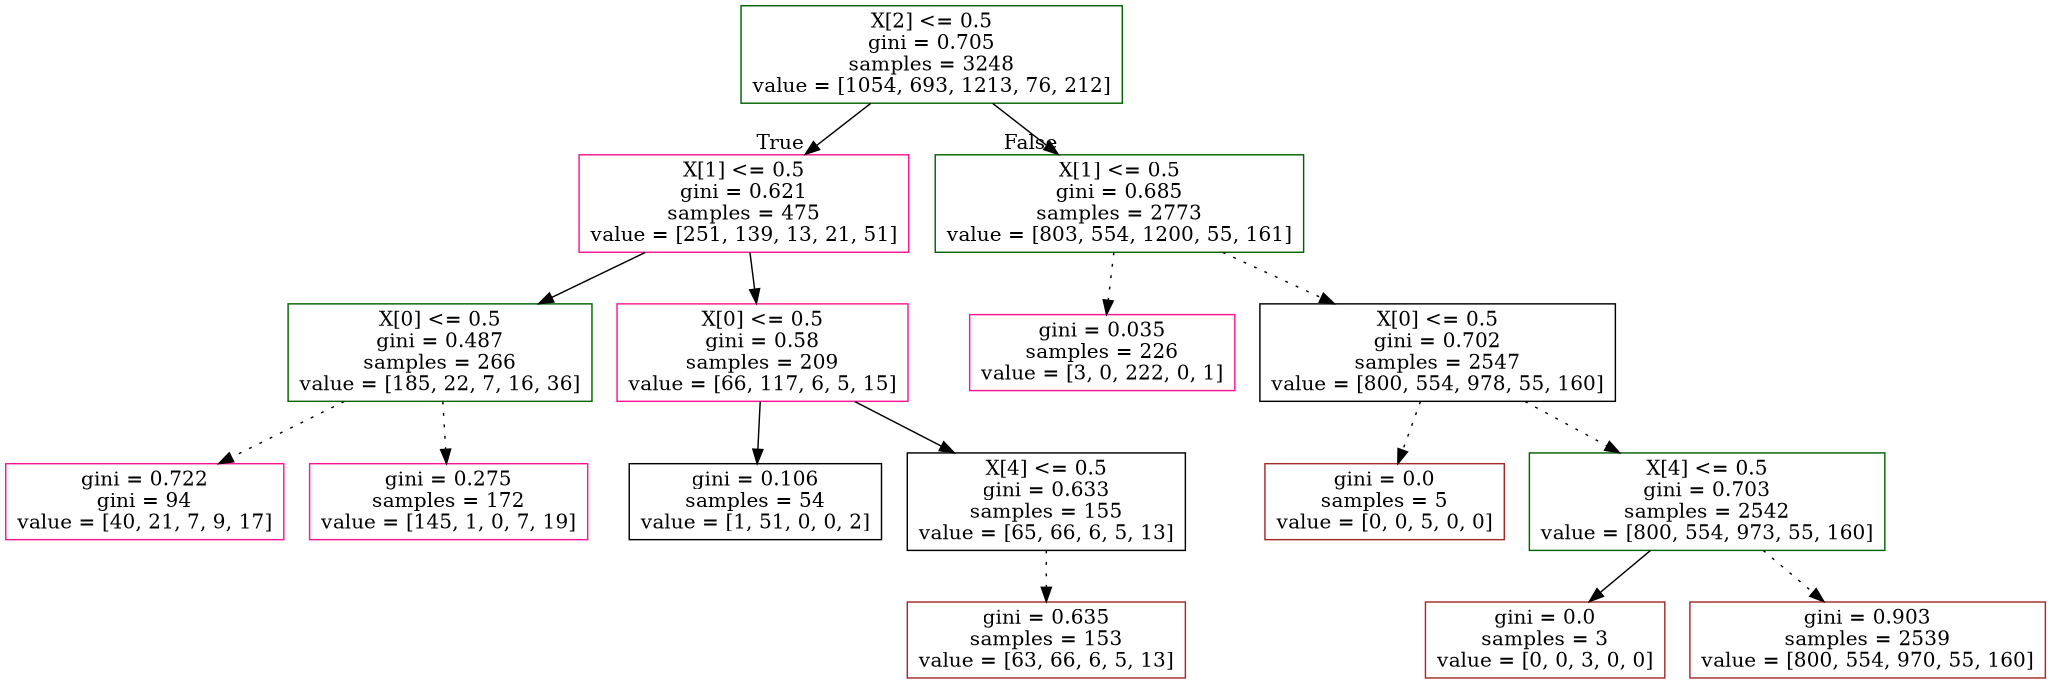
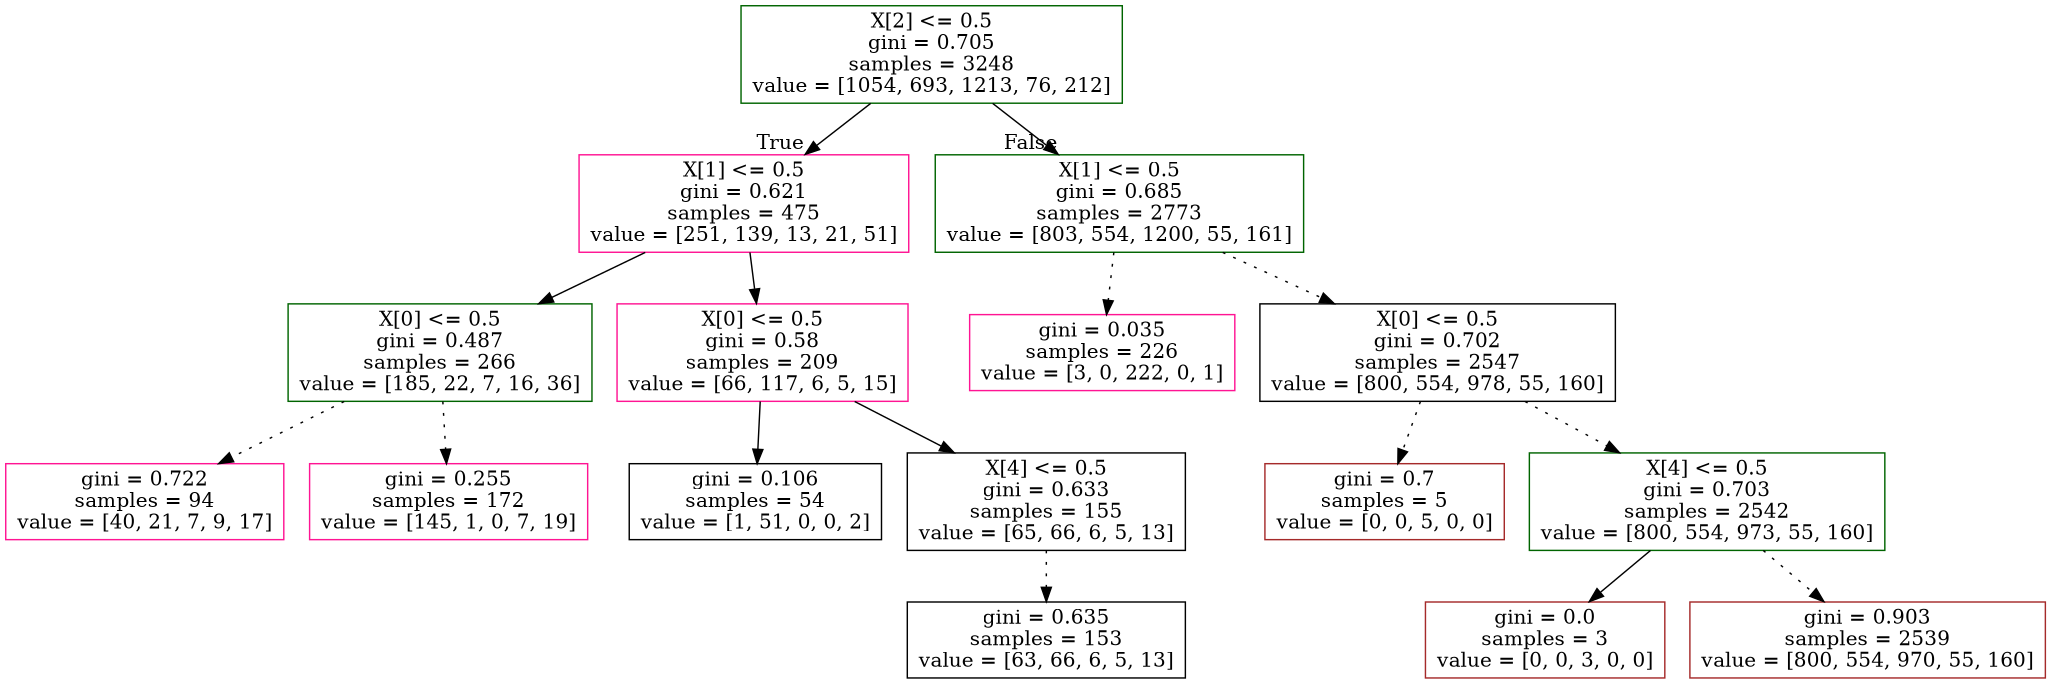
(145, 502) -> (145, 502)
(449, 502) -> (449, 502)
(1385, 502) -> (1385, 502)
(1046, 640) -> (1046, 640)
